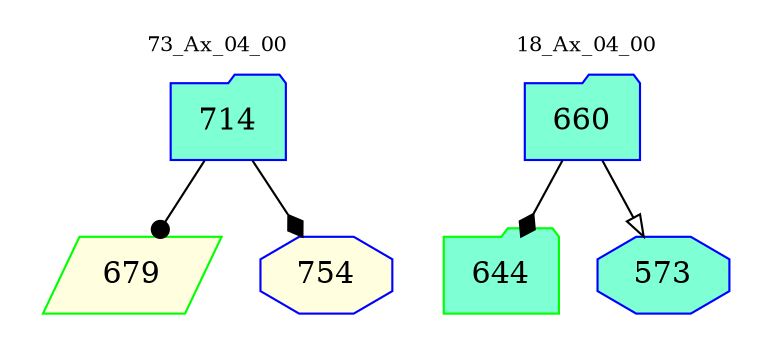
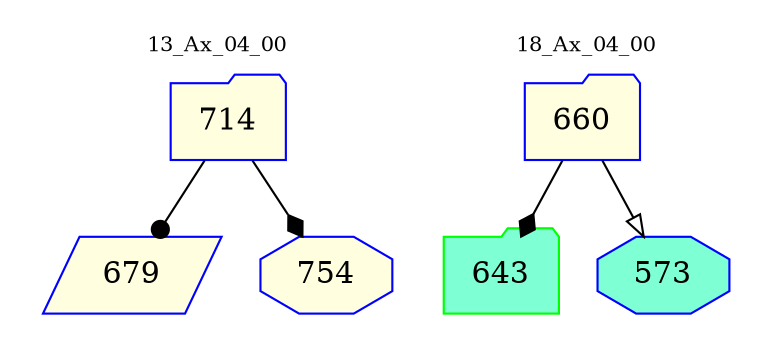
(218, 46) -> (218, 46)
(228, 122) -> (228, 122)
(582, 122) -> (582, 122)
(132, 275) -> (132, 275)
(501, 275) -> (501, 275)
